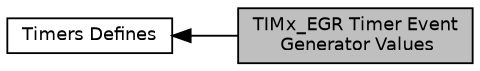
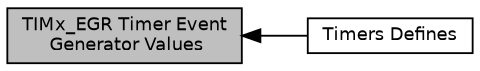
(214, 36) -> (284, 36)
